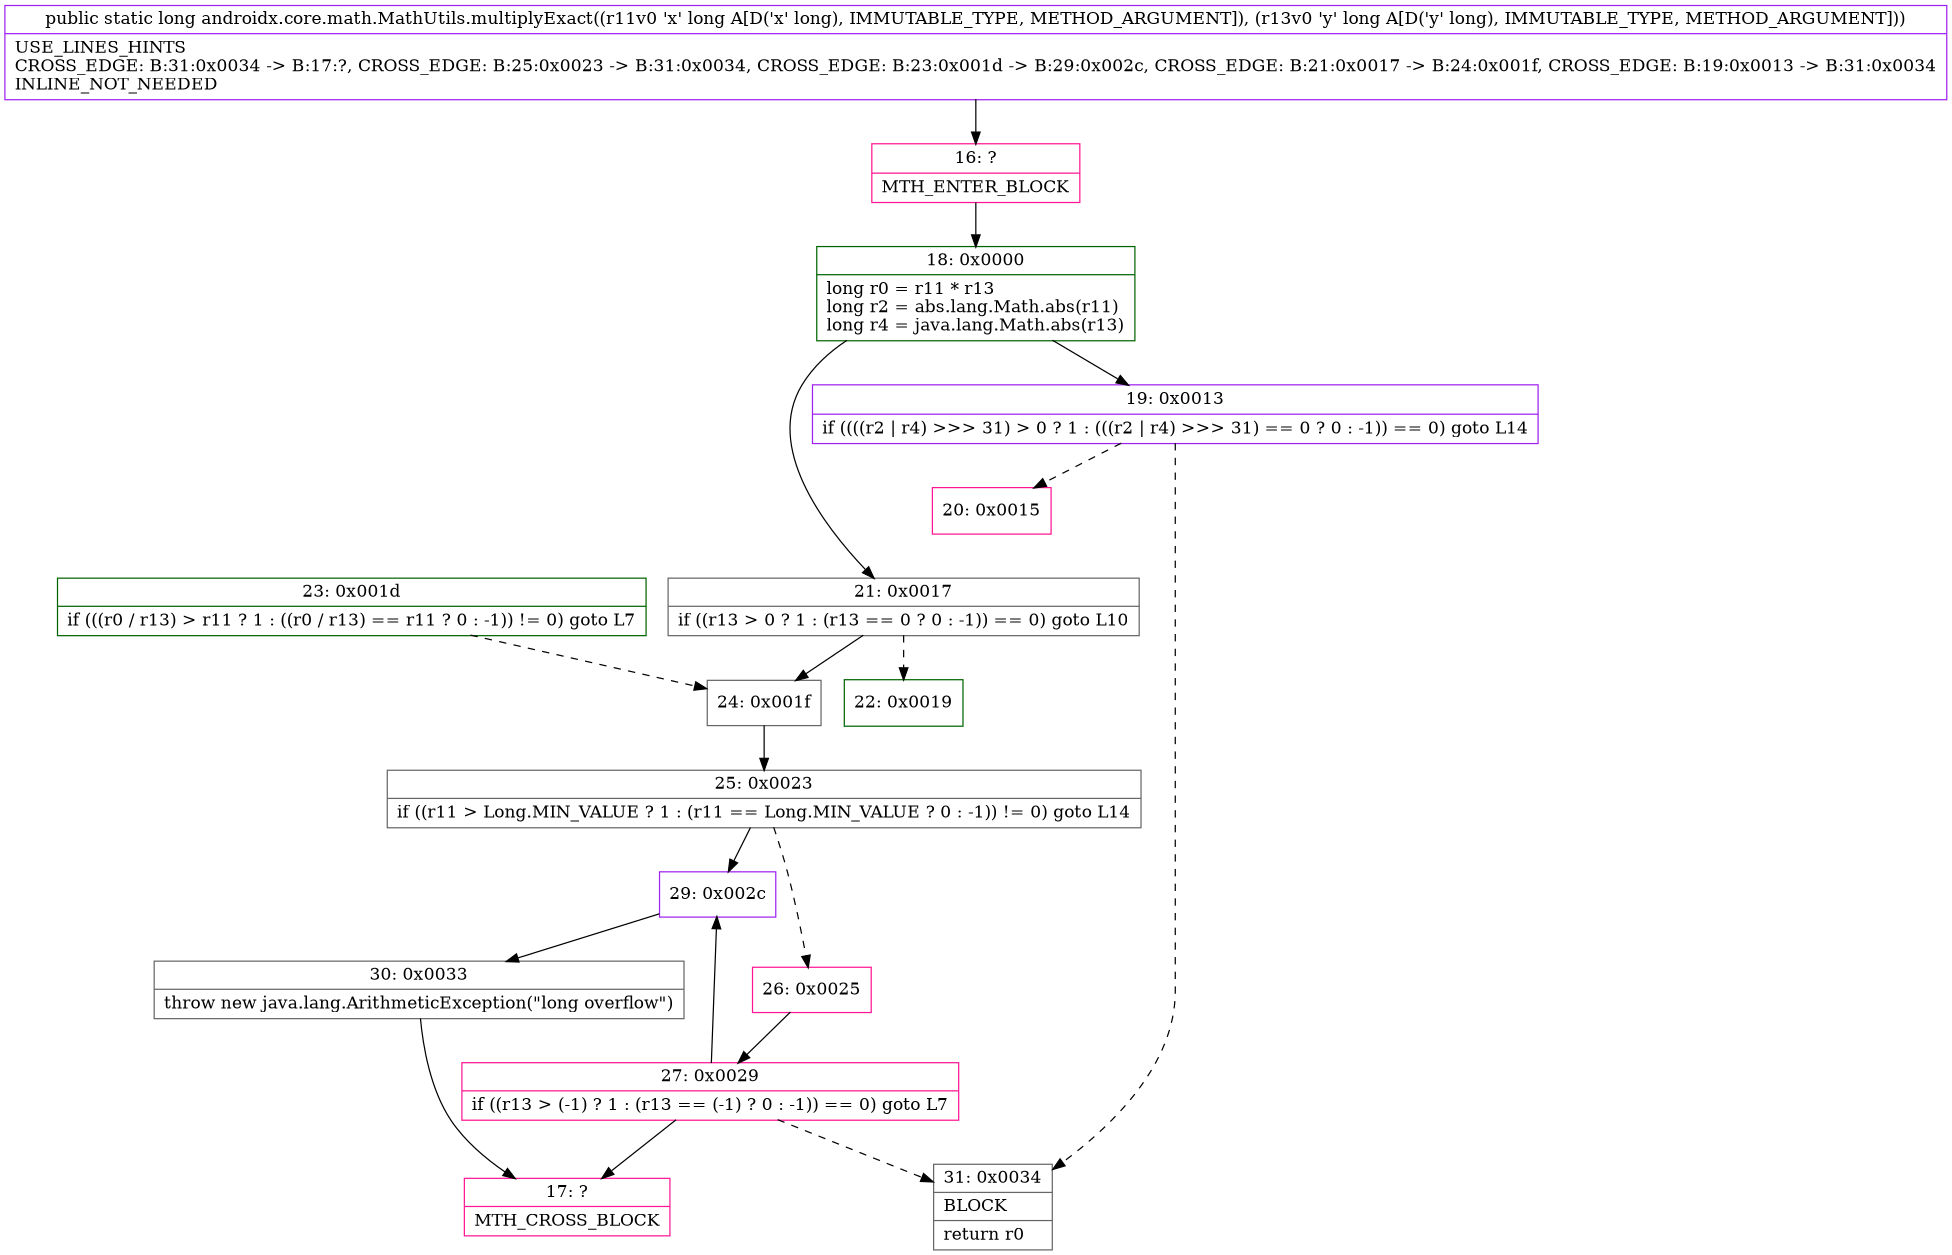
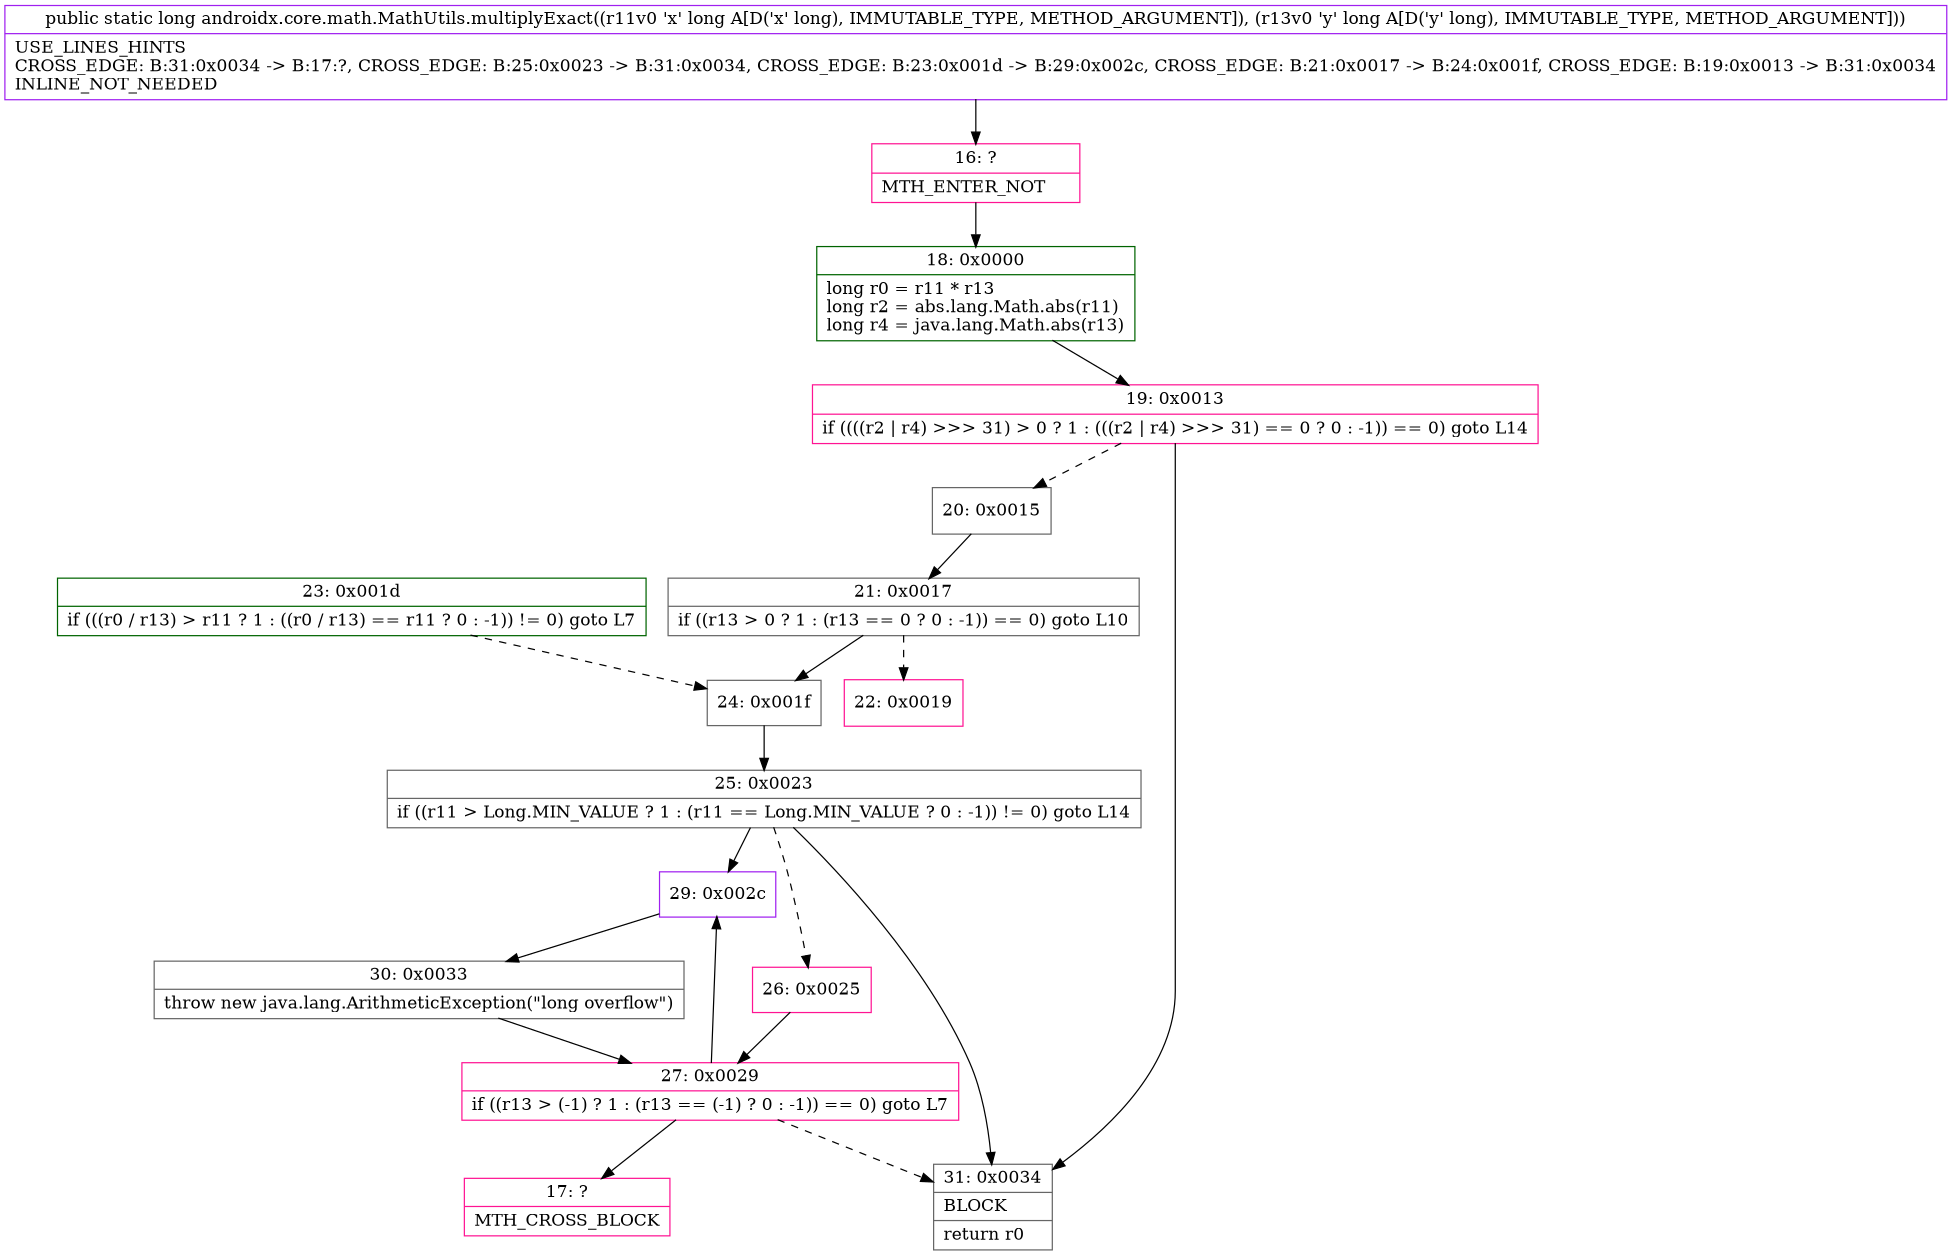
(976, 187) -> (964, 187)
(1175, 414) -> (1175, 414)
(794, 455) -> (954, 552)
(992, 511) -> (992, 511)
(904, 703) -> (904, 703)
(1175, 823) -> (1175, 823)
none -> (919, 975)
(443, 1106) -> (559, 1039)
